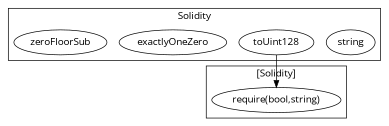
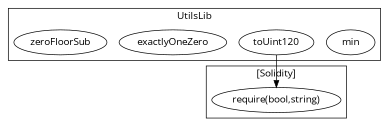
(194, 16) -> (194, 16)
(276, 42) -> (276, 42)
(351, 42) -> (351, 42)
